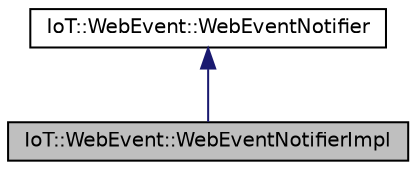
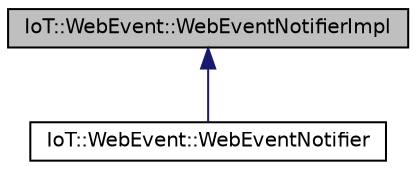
(208, 95) -> (208, 95)
